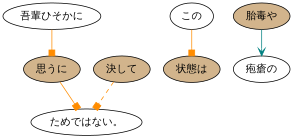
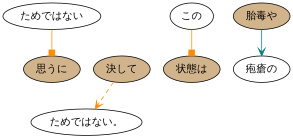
(52, 16) -> (52, 16)
(67, 92) -> none
(106, 92) -> (106, 92)
